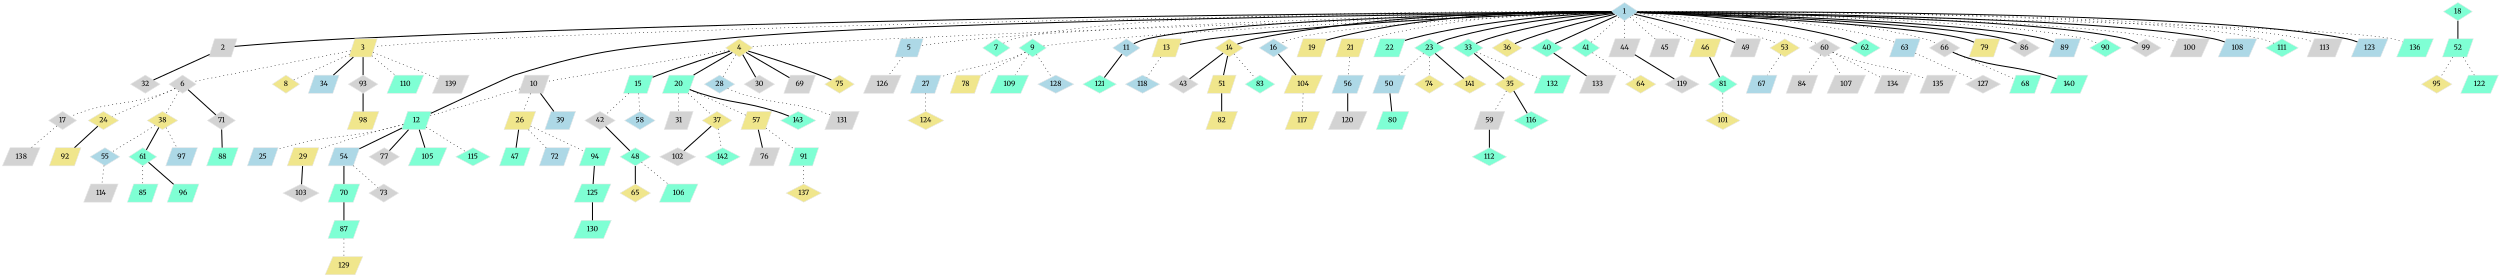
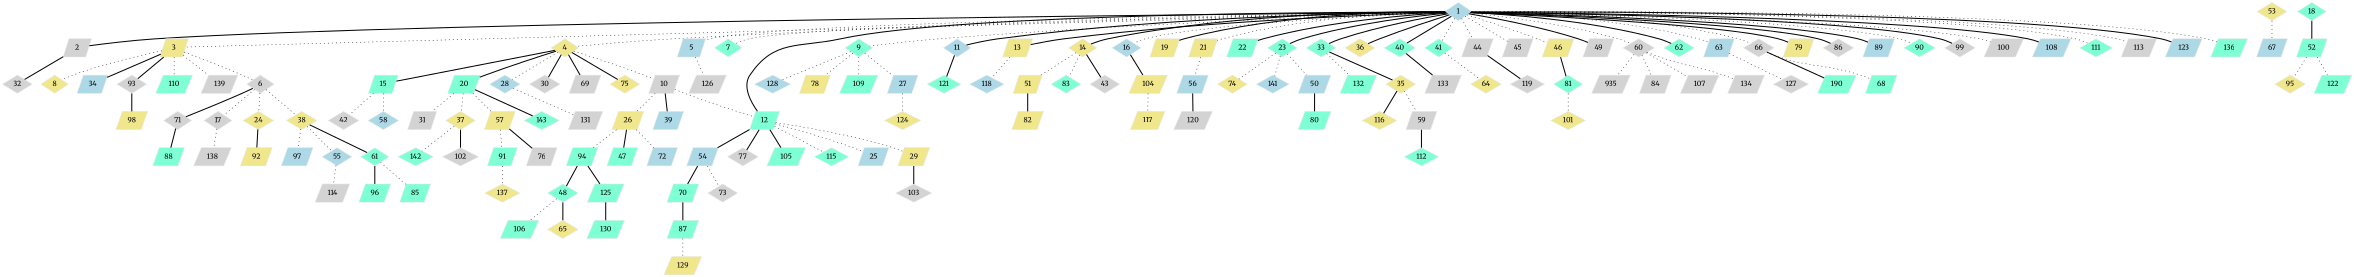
(1707, 25) -> none
(1226, 66) -> (1059, 64)
(1449, 66) -> (1278, 66)
(1470, 84) -> (1273, 84)
(1938, 84) -> (1611, 84)
(2069, 84) -> (1837, 84)
(1531, 120) -> (1380, 120)
(618, 139) -> (572, 176)
